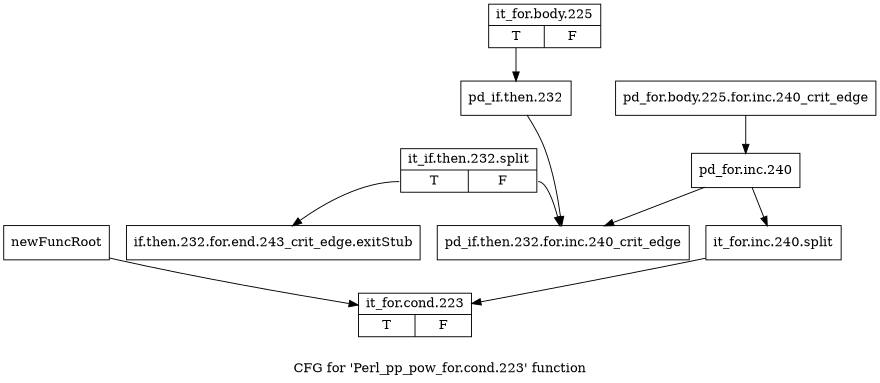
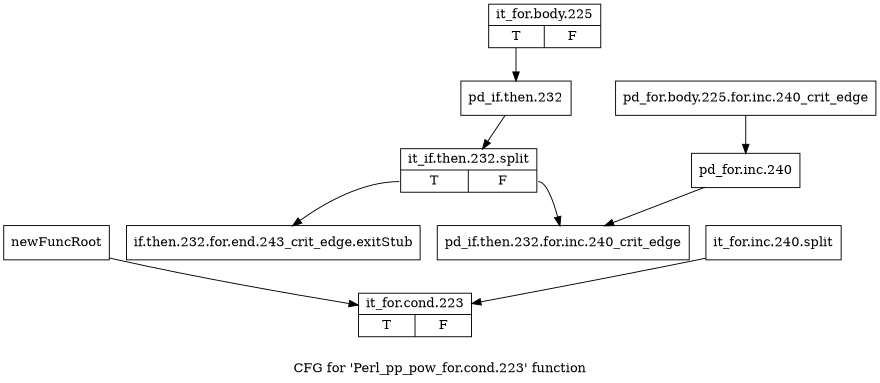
(550, 164) -> (497, 128)
(758, 202) -> none
